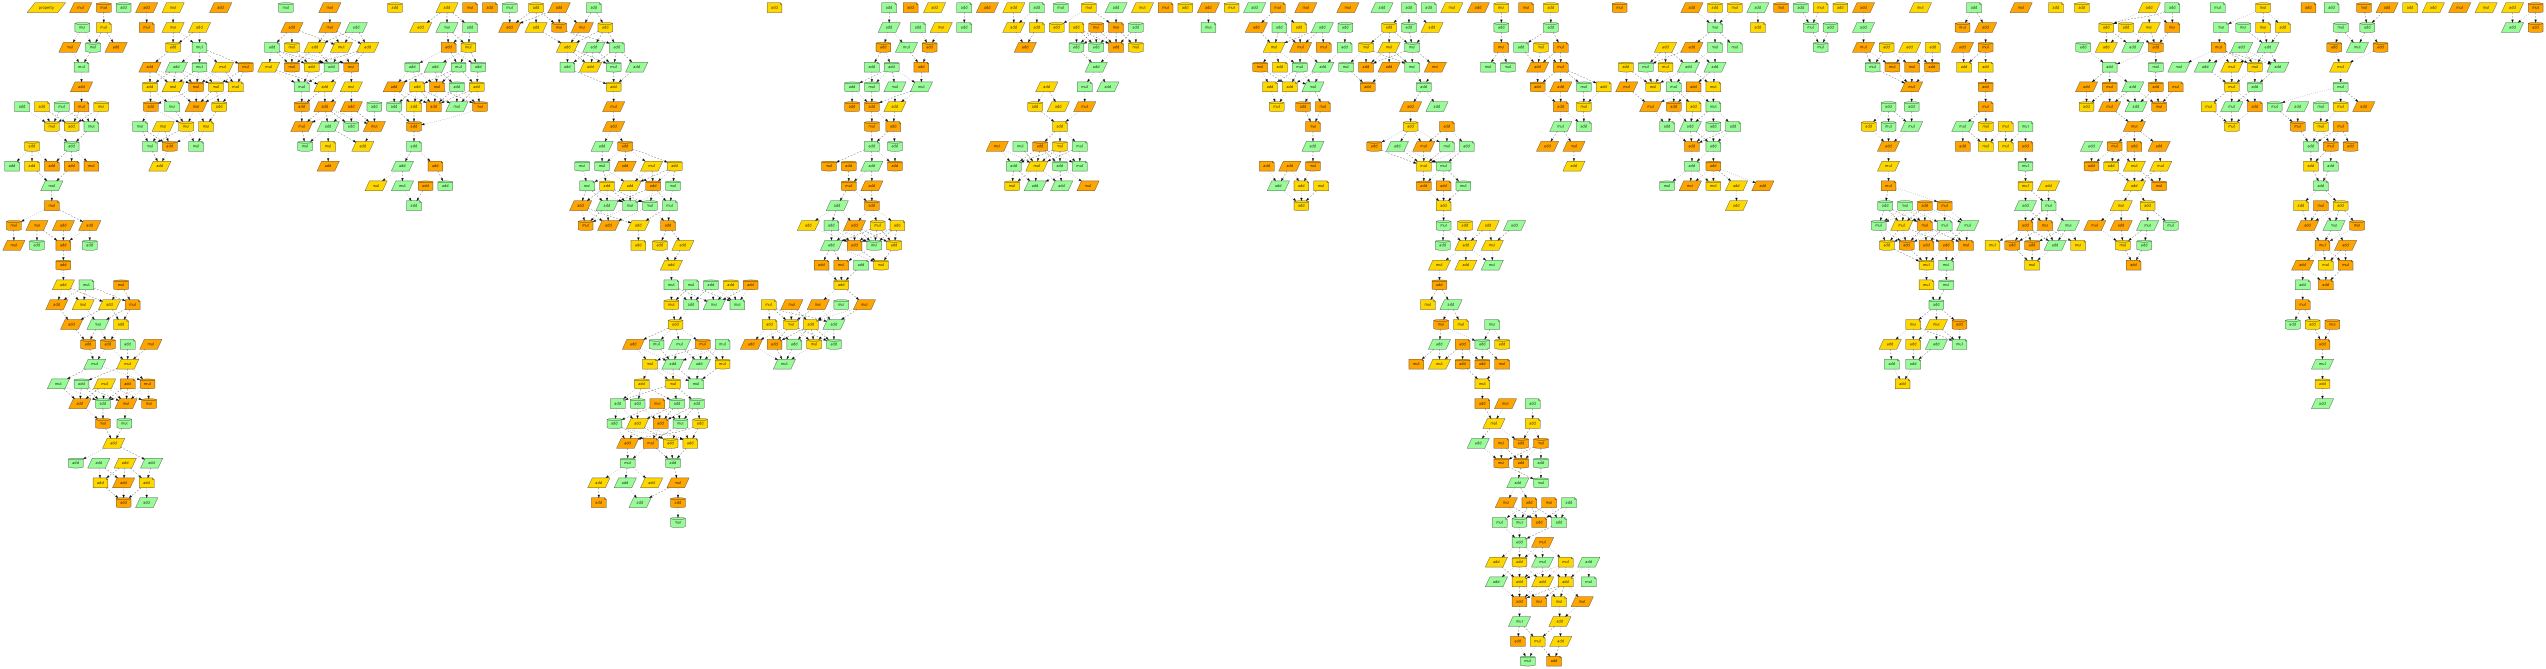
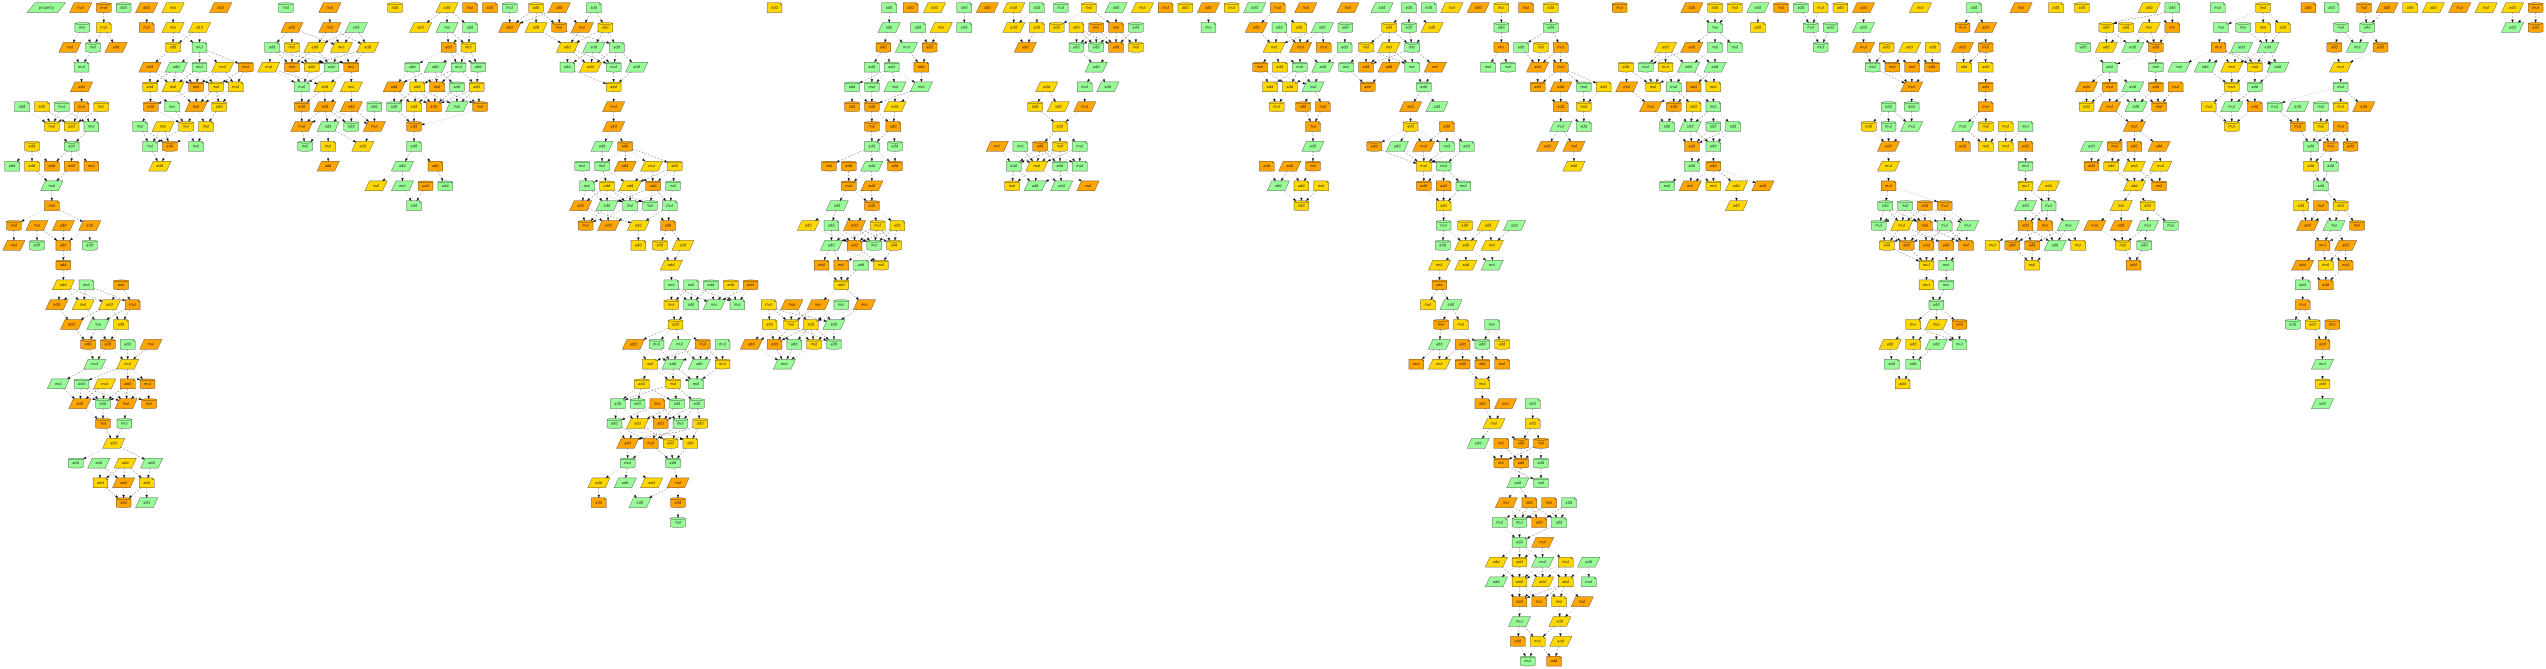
(46, 8) -> (46, 8)
